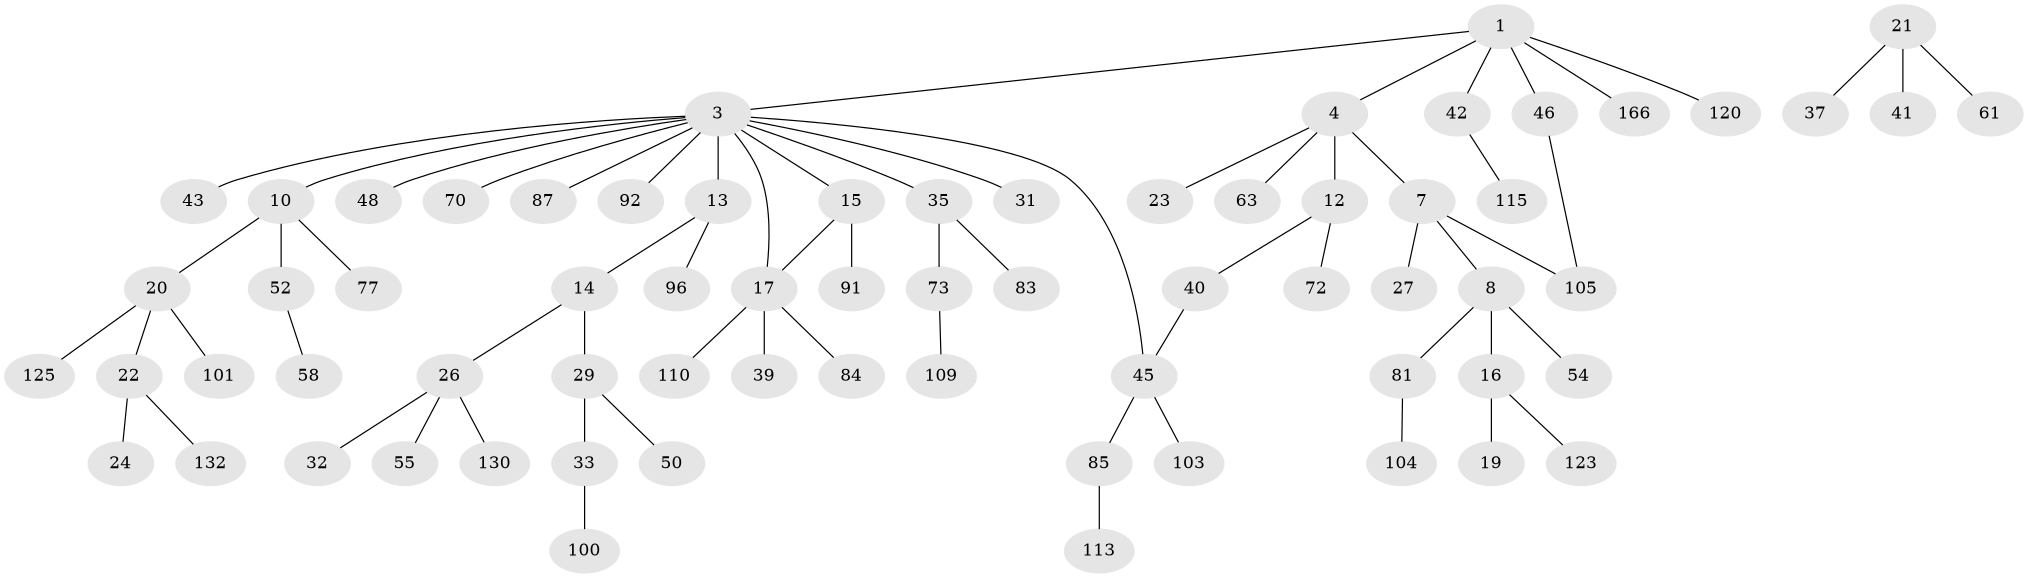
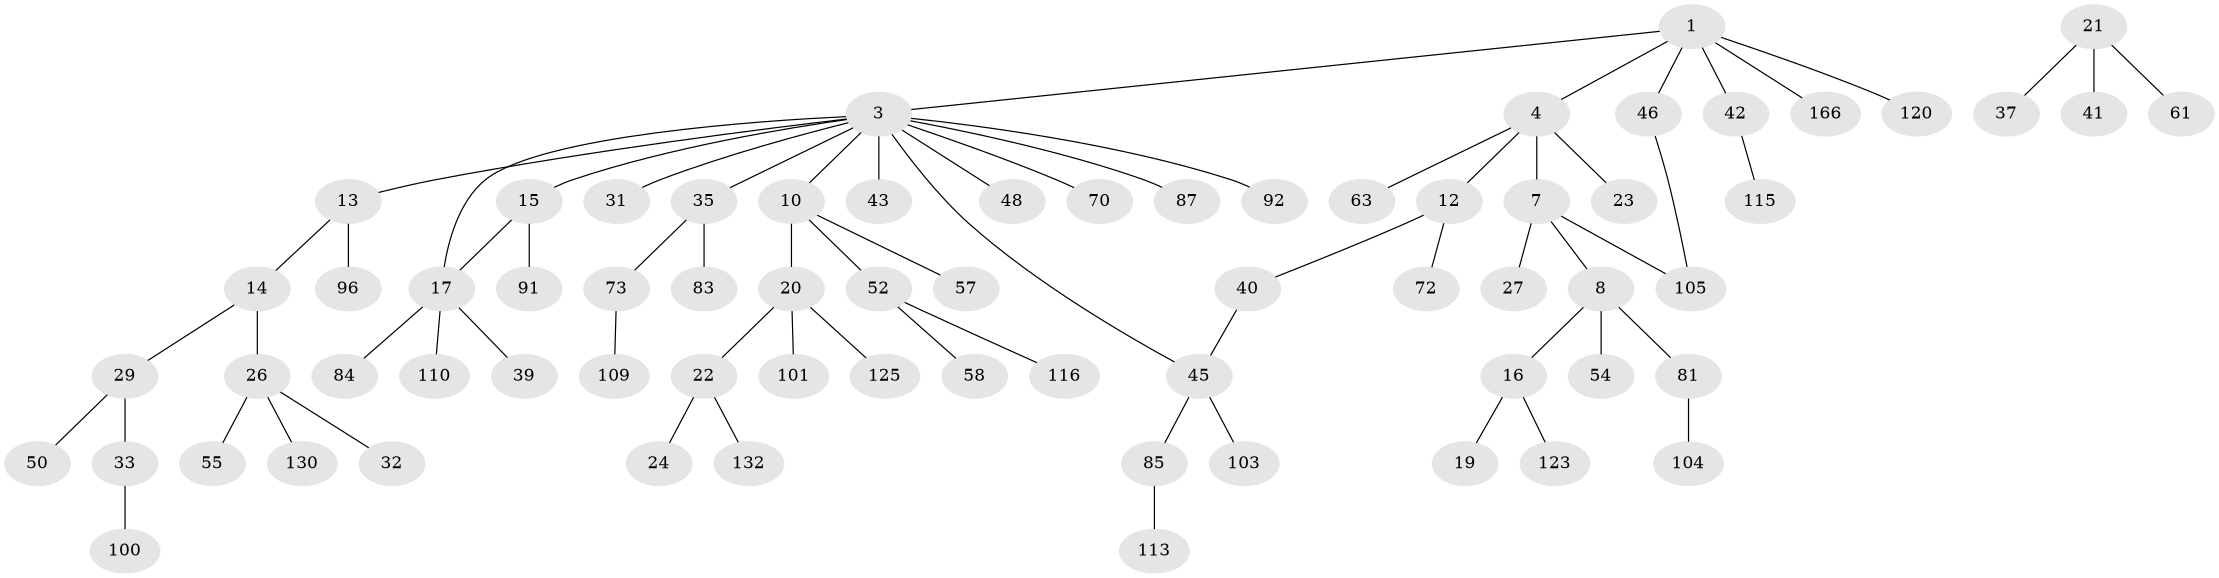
(369, 289) -> (966, 289)
none -> (1065, 376)
